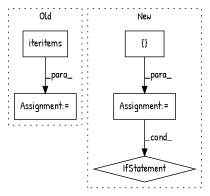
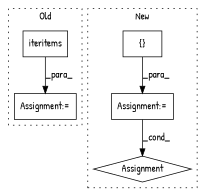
(145, 169) -> (142, 169)
